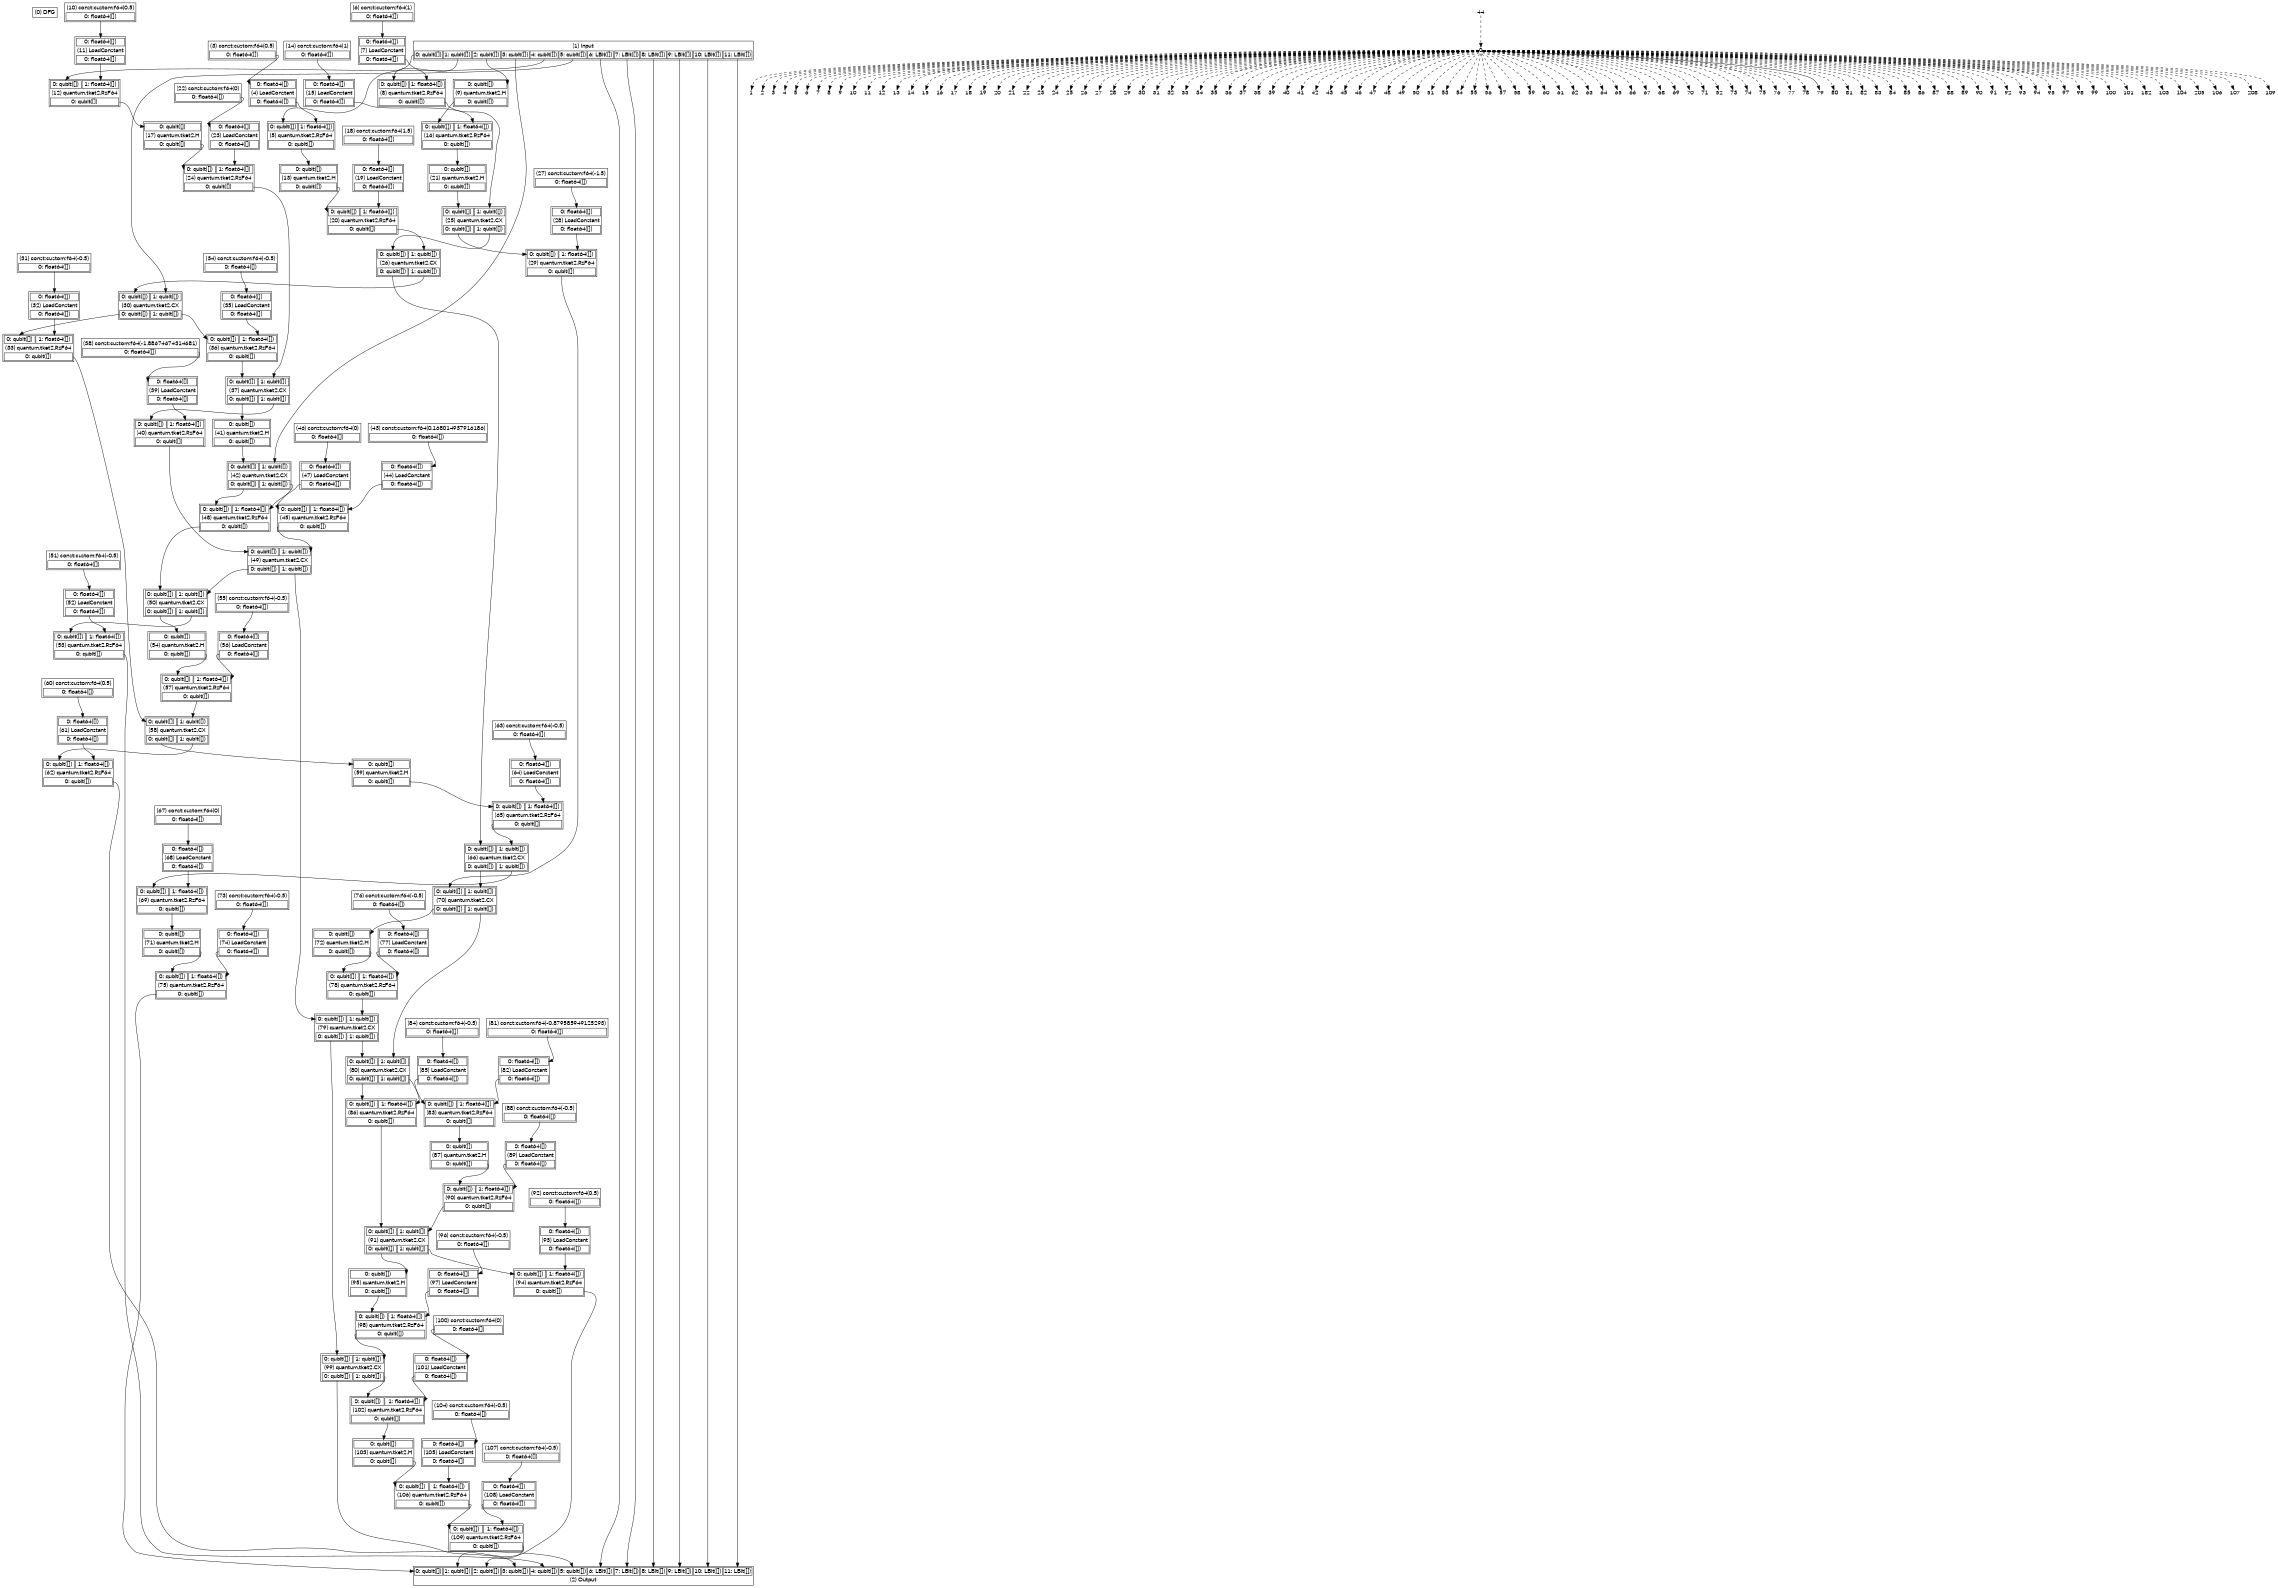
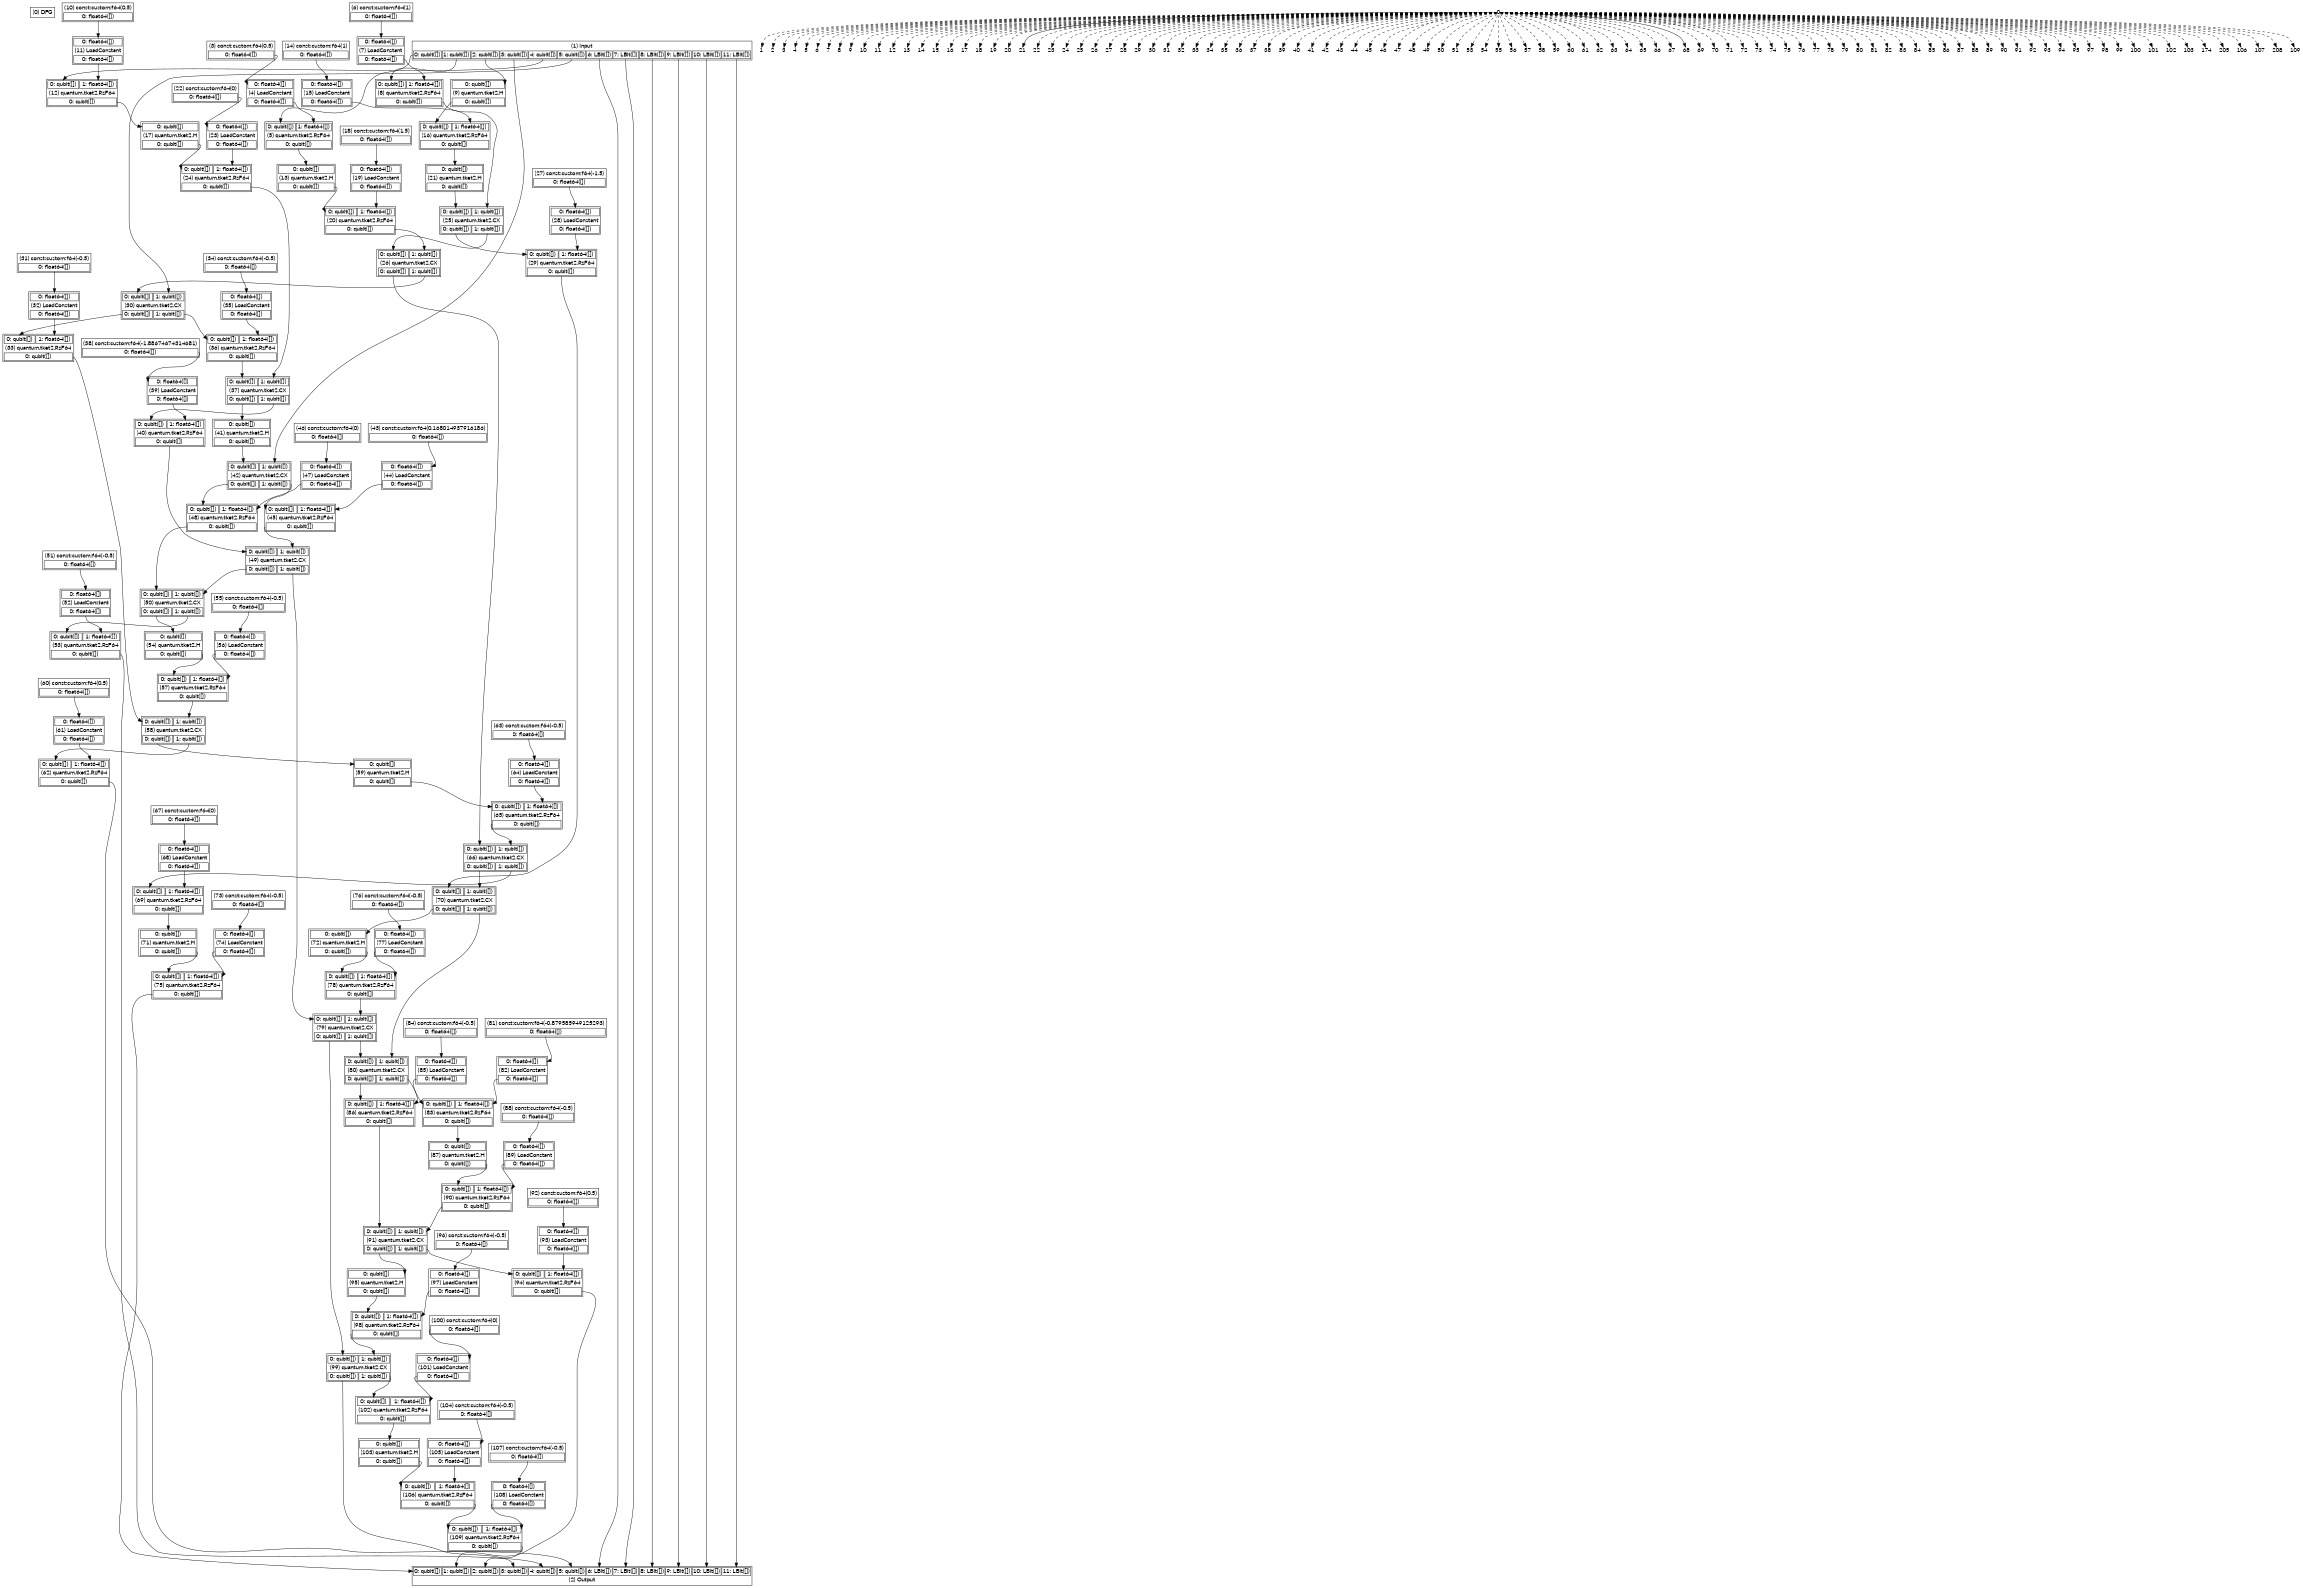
(1481, 29) -> (1402, 24)
(1244, 55) -> (1258, 15)
(1653, 59) -> (1674, 18)
(1610, 65) -> (1595, 18)
(1719, 93) -> (1744, 51)
(2146, 93) -> (2171, 51)
(2182, 93) -> (2206, 51)
